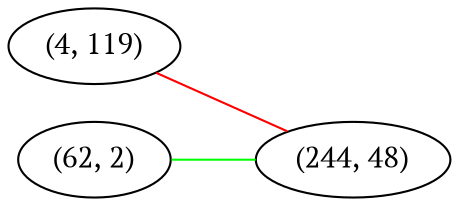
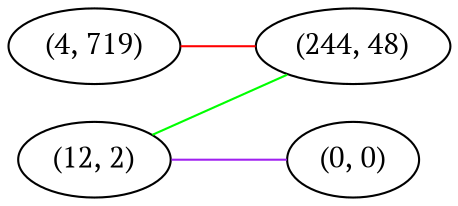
(94, 46) -> (94, 46)
(94, 160) -> (94, 160)
none -> (353, 160)
